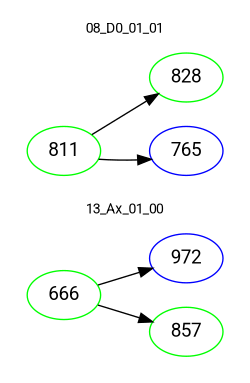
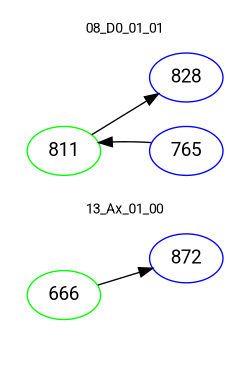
(186, 78) -> (186, 78)
(118, 160) -> (132, 142)
(186, 258) -> (186, 258)
(186, 332) -> none
